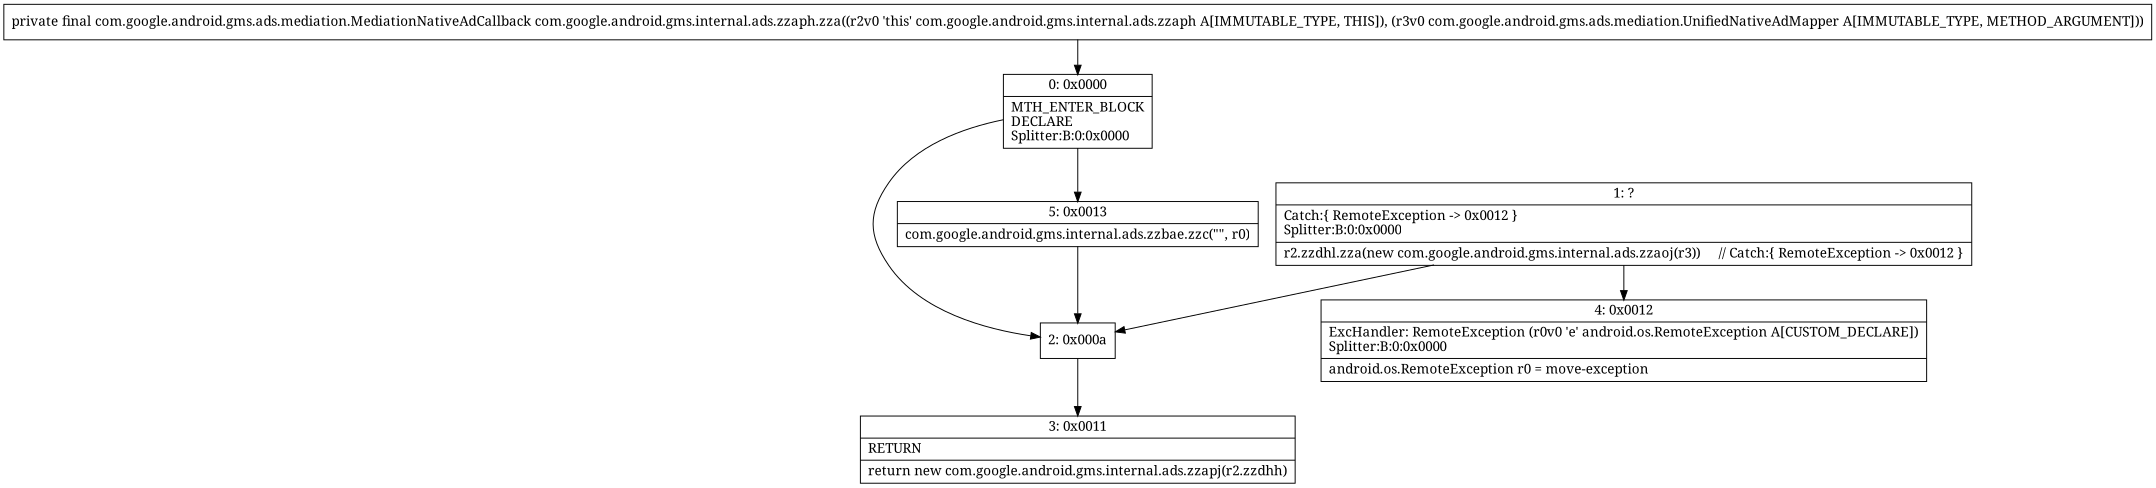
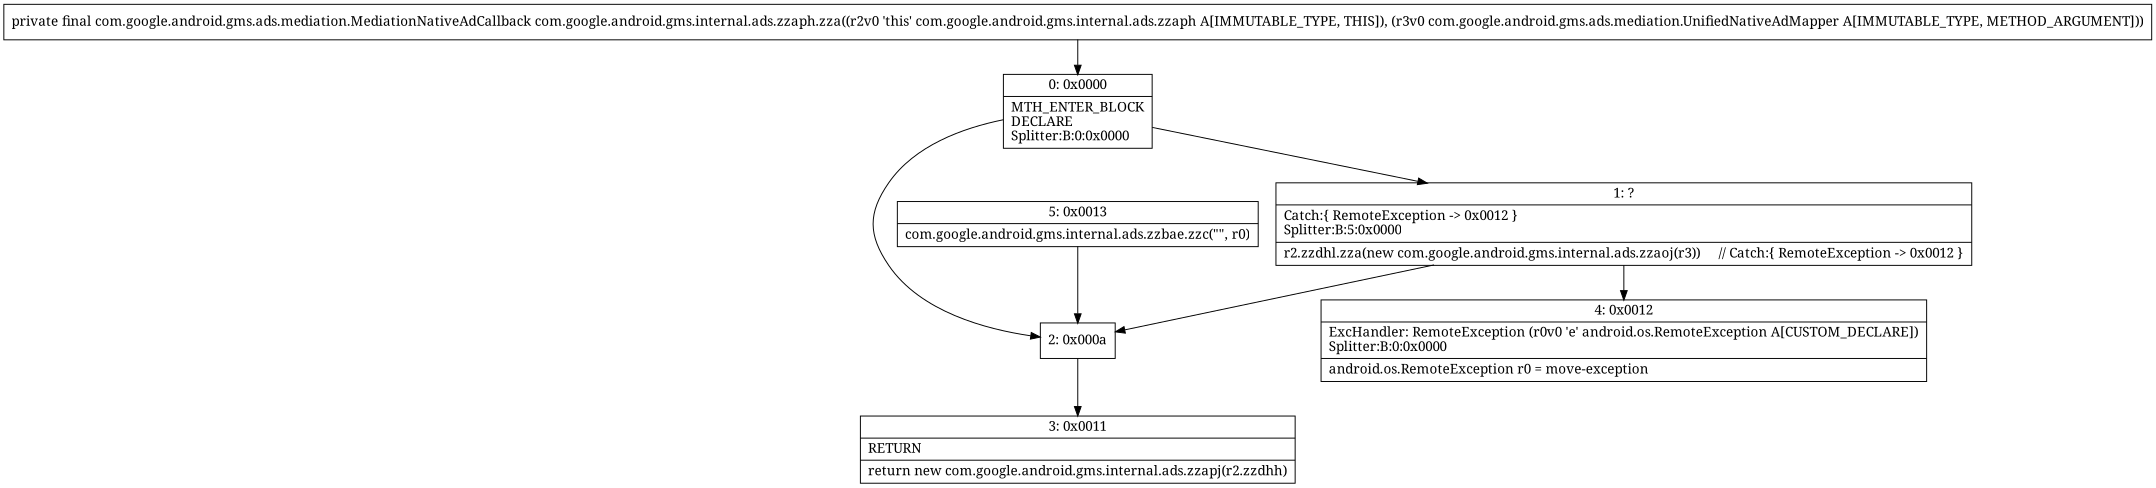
(1078, 170) -> (1285, 154)
(1343, 230) -> (1343, 230)
